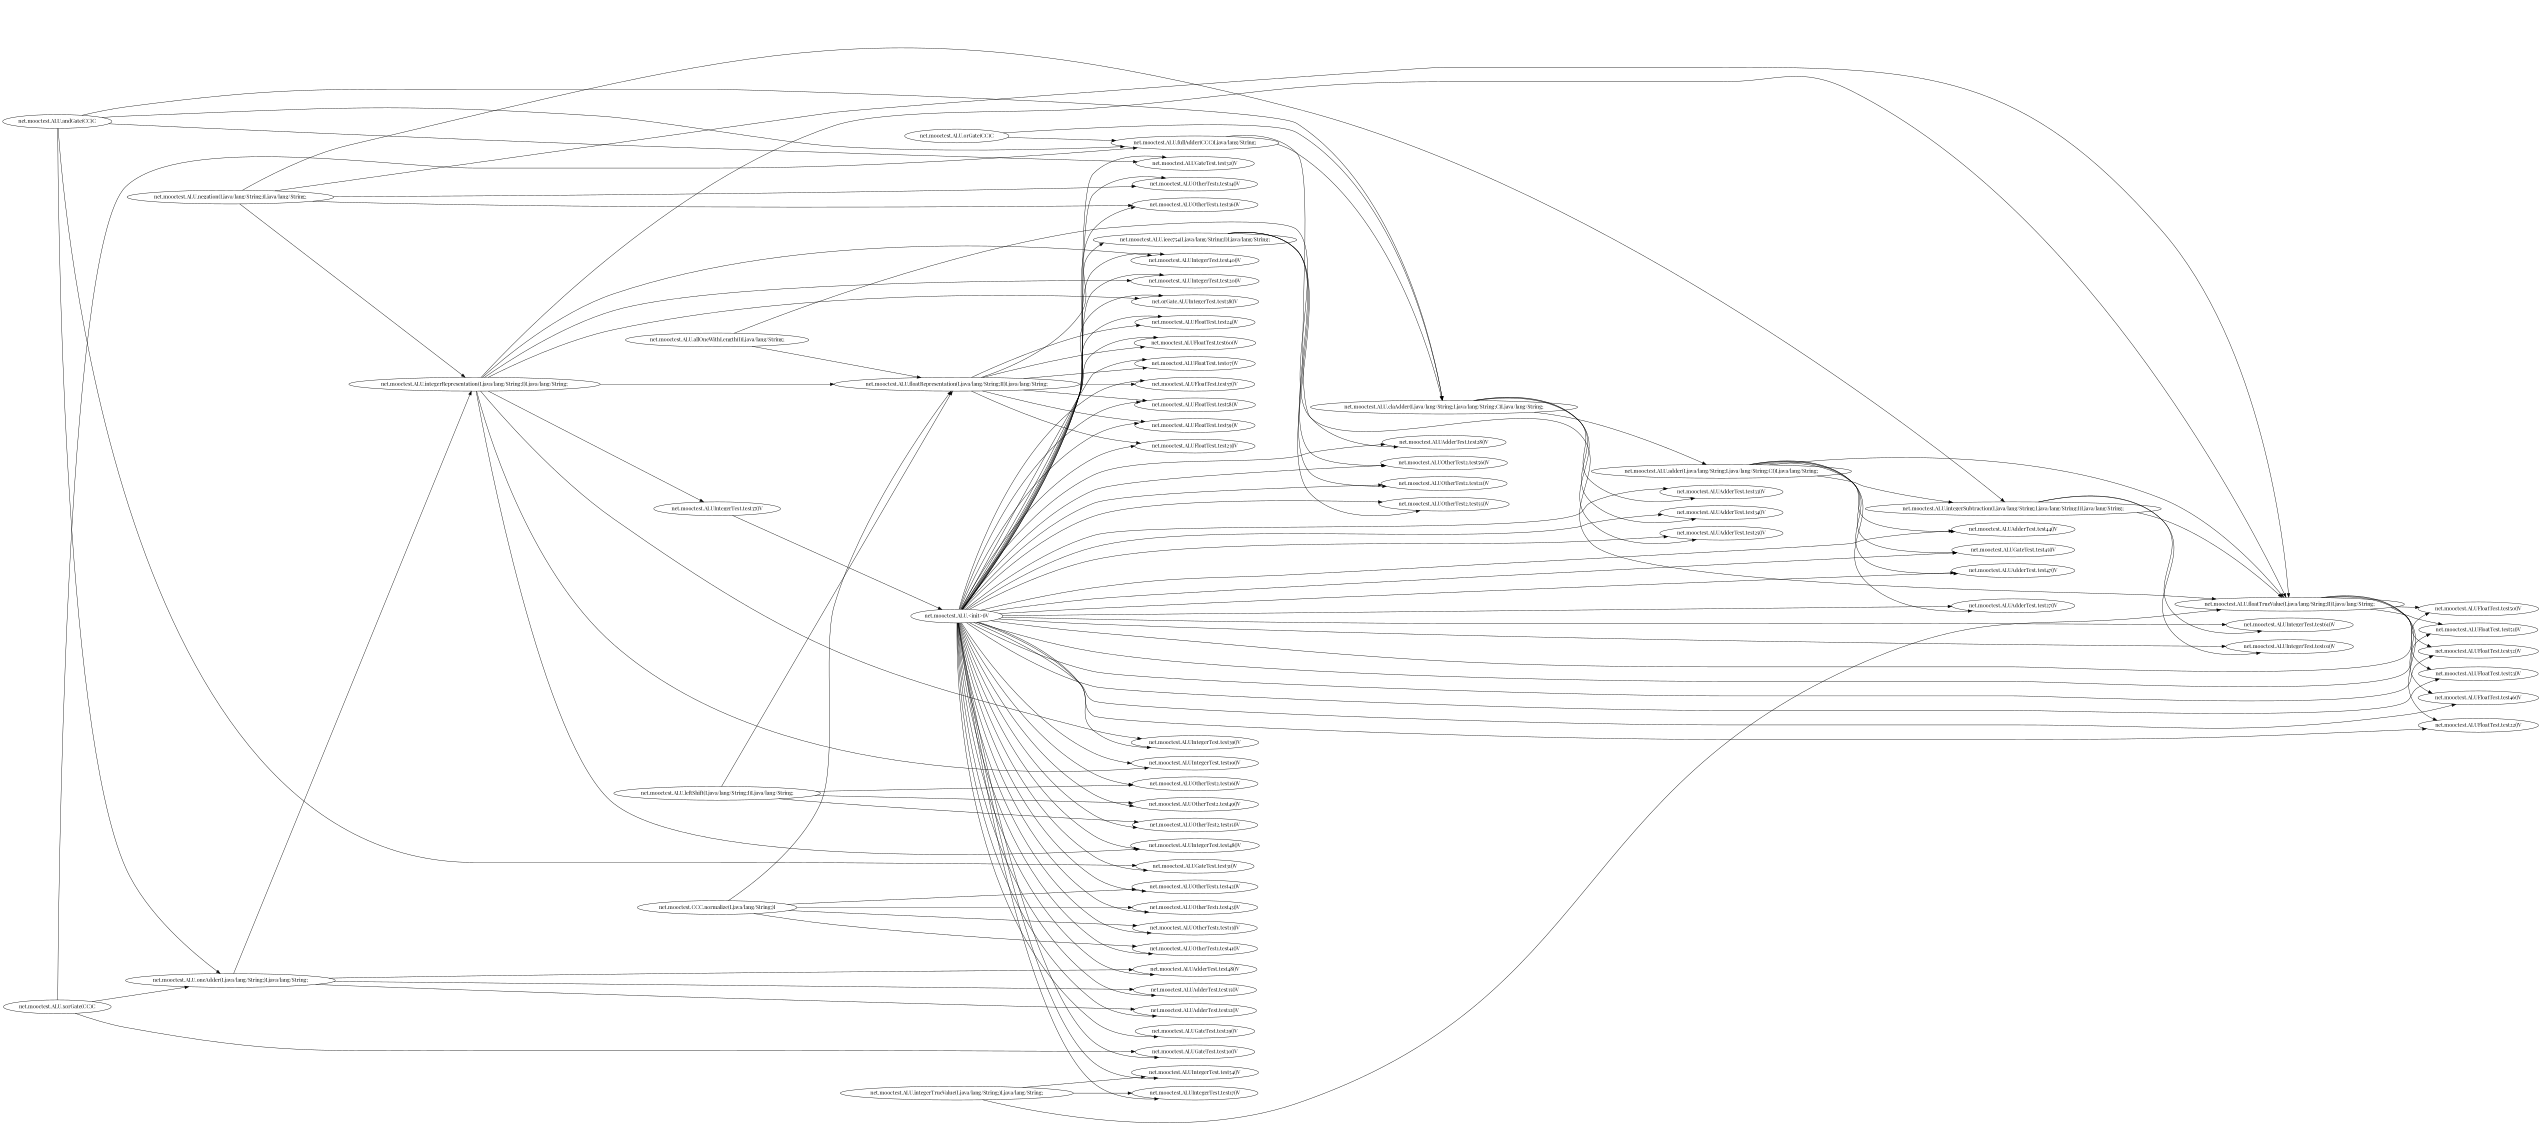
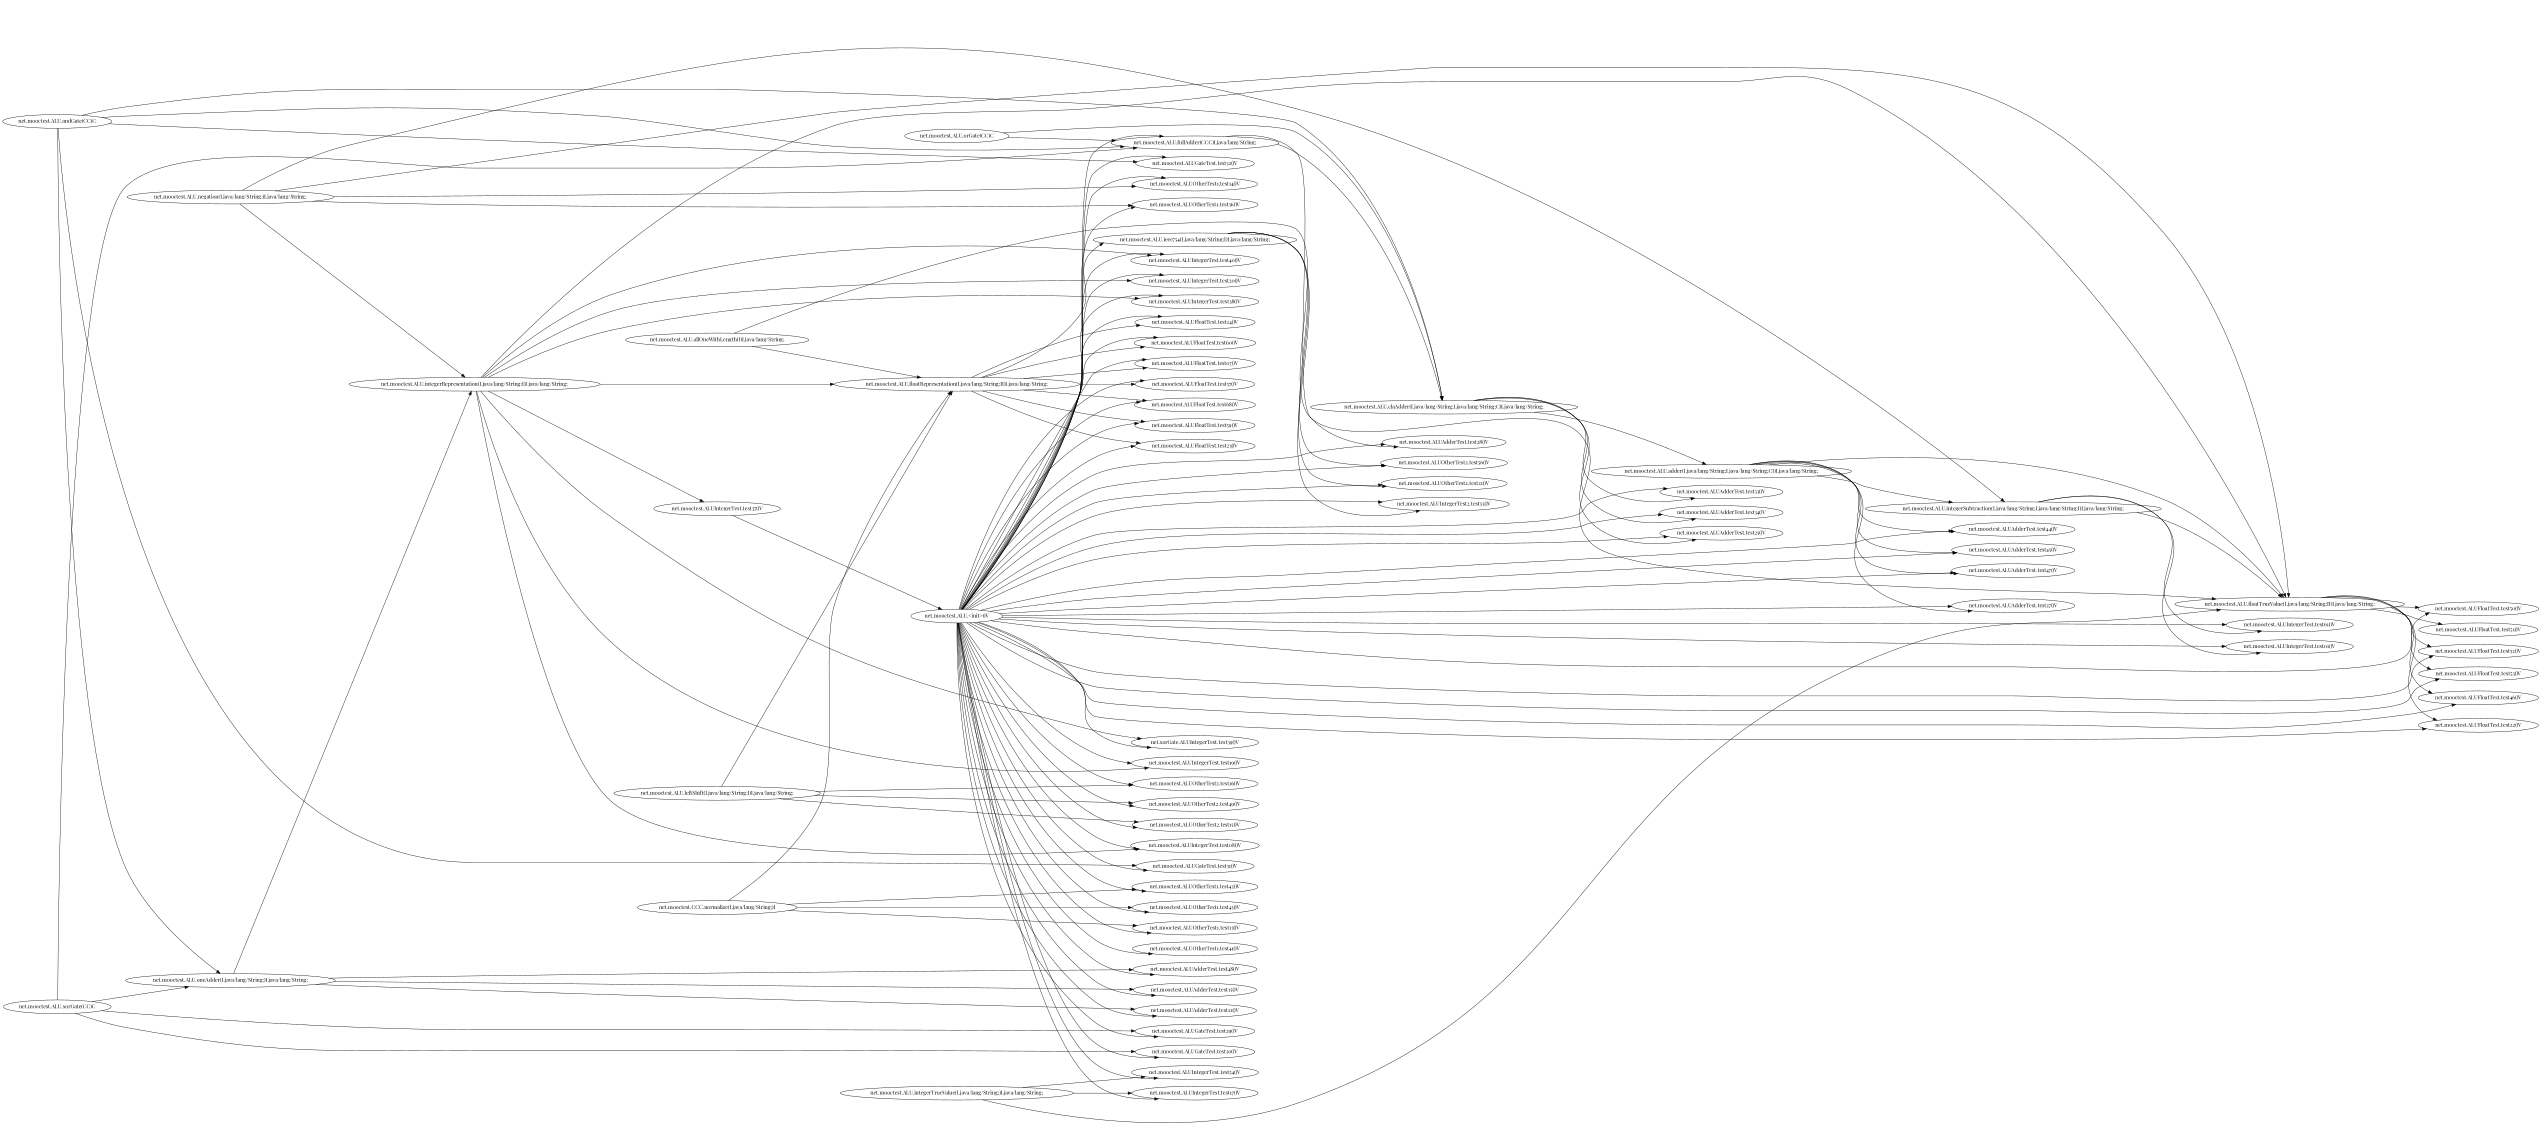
(1195, 302) -> (1195, 302)
(1195, 405) -> (1195, 405)
(1444, 504) -> (1444, 504)
(2013, 550) -> (2013, 550)
(1712, 681) -> (1082, 361)
(1195, 742) -> (1195, 742)
(1195, 846) -> (1195, 846)
(943, 934) -> none
none -> (616, 1030)
